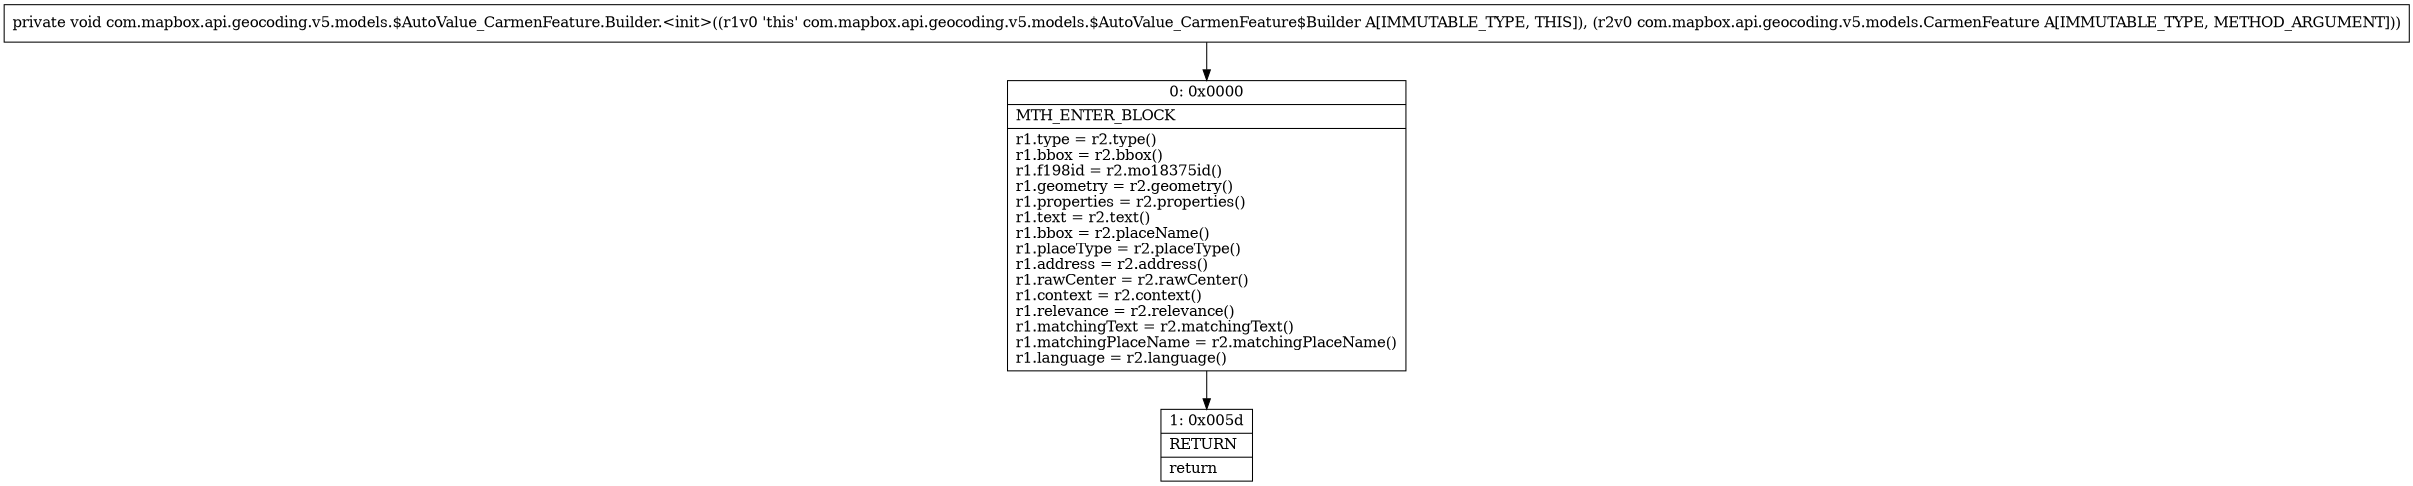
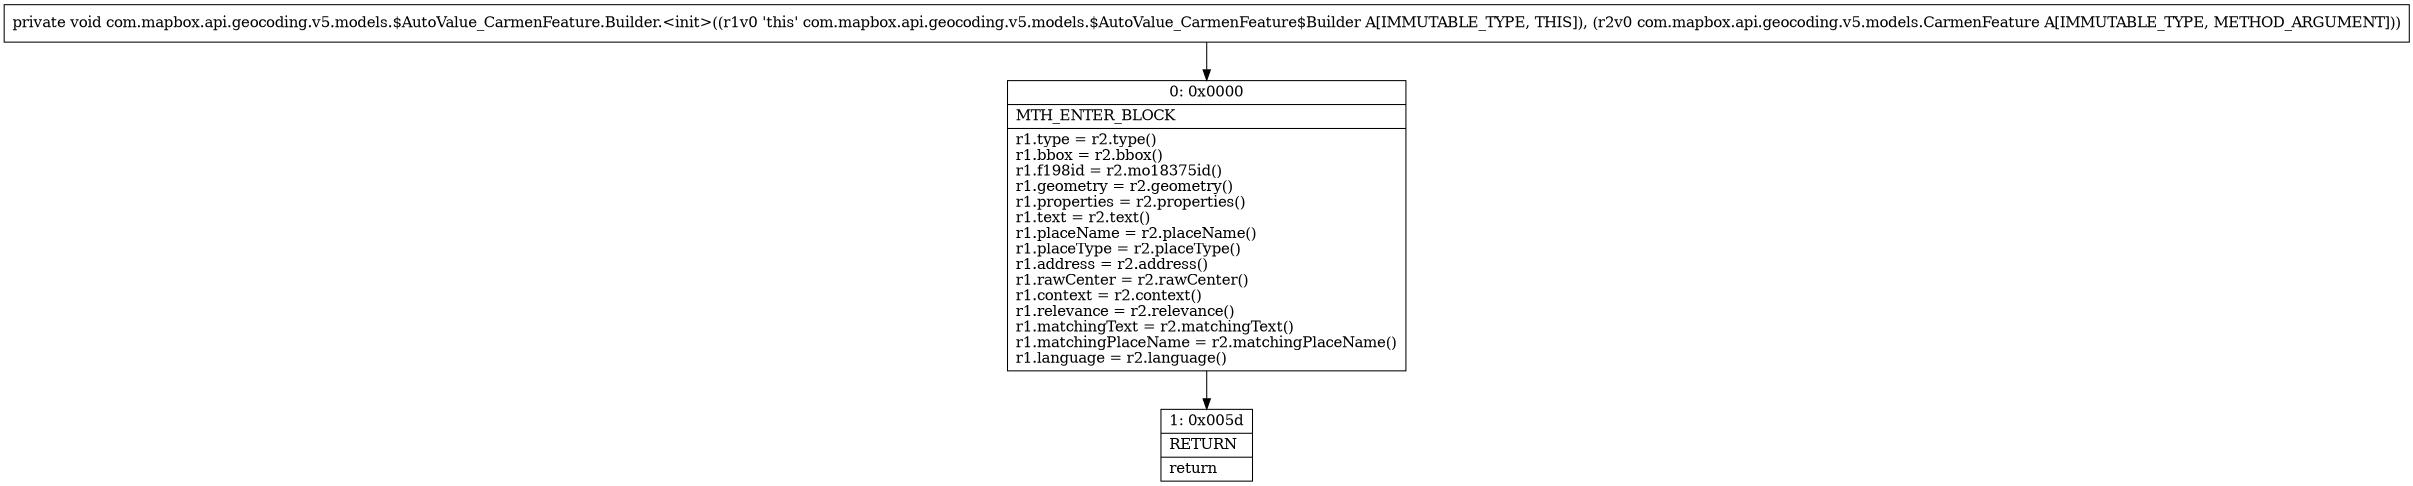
(1113, 234) -> (1137, 234)
